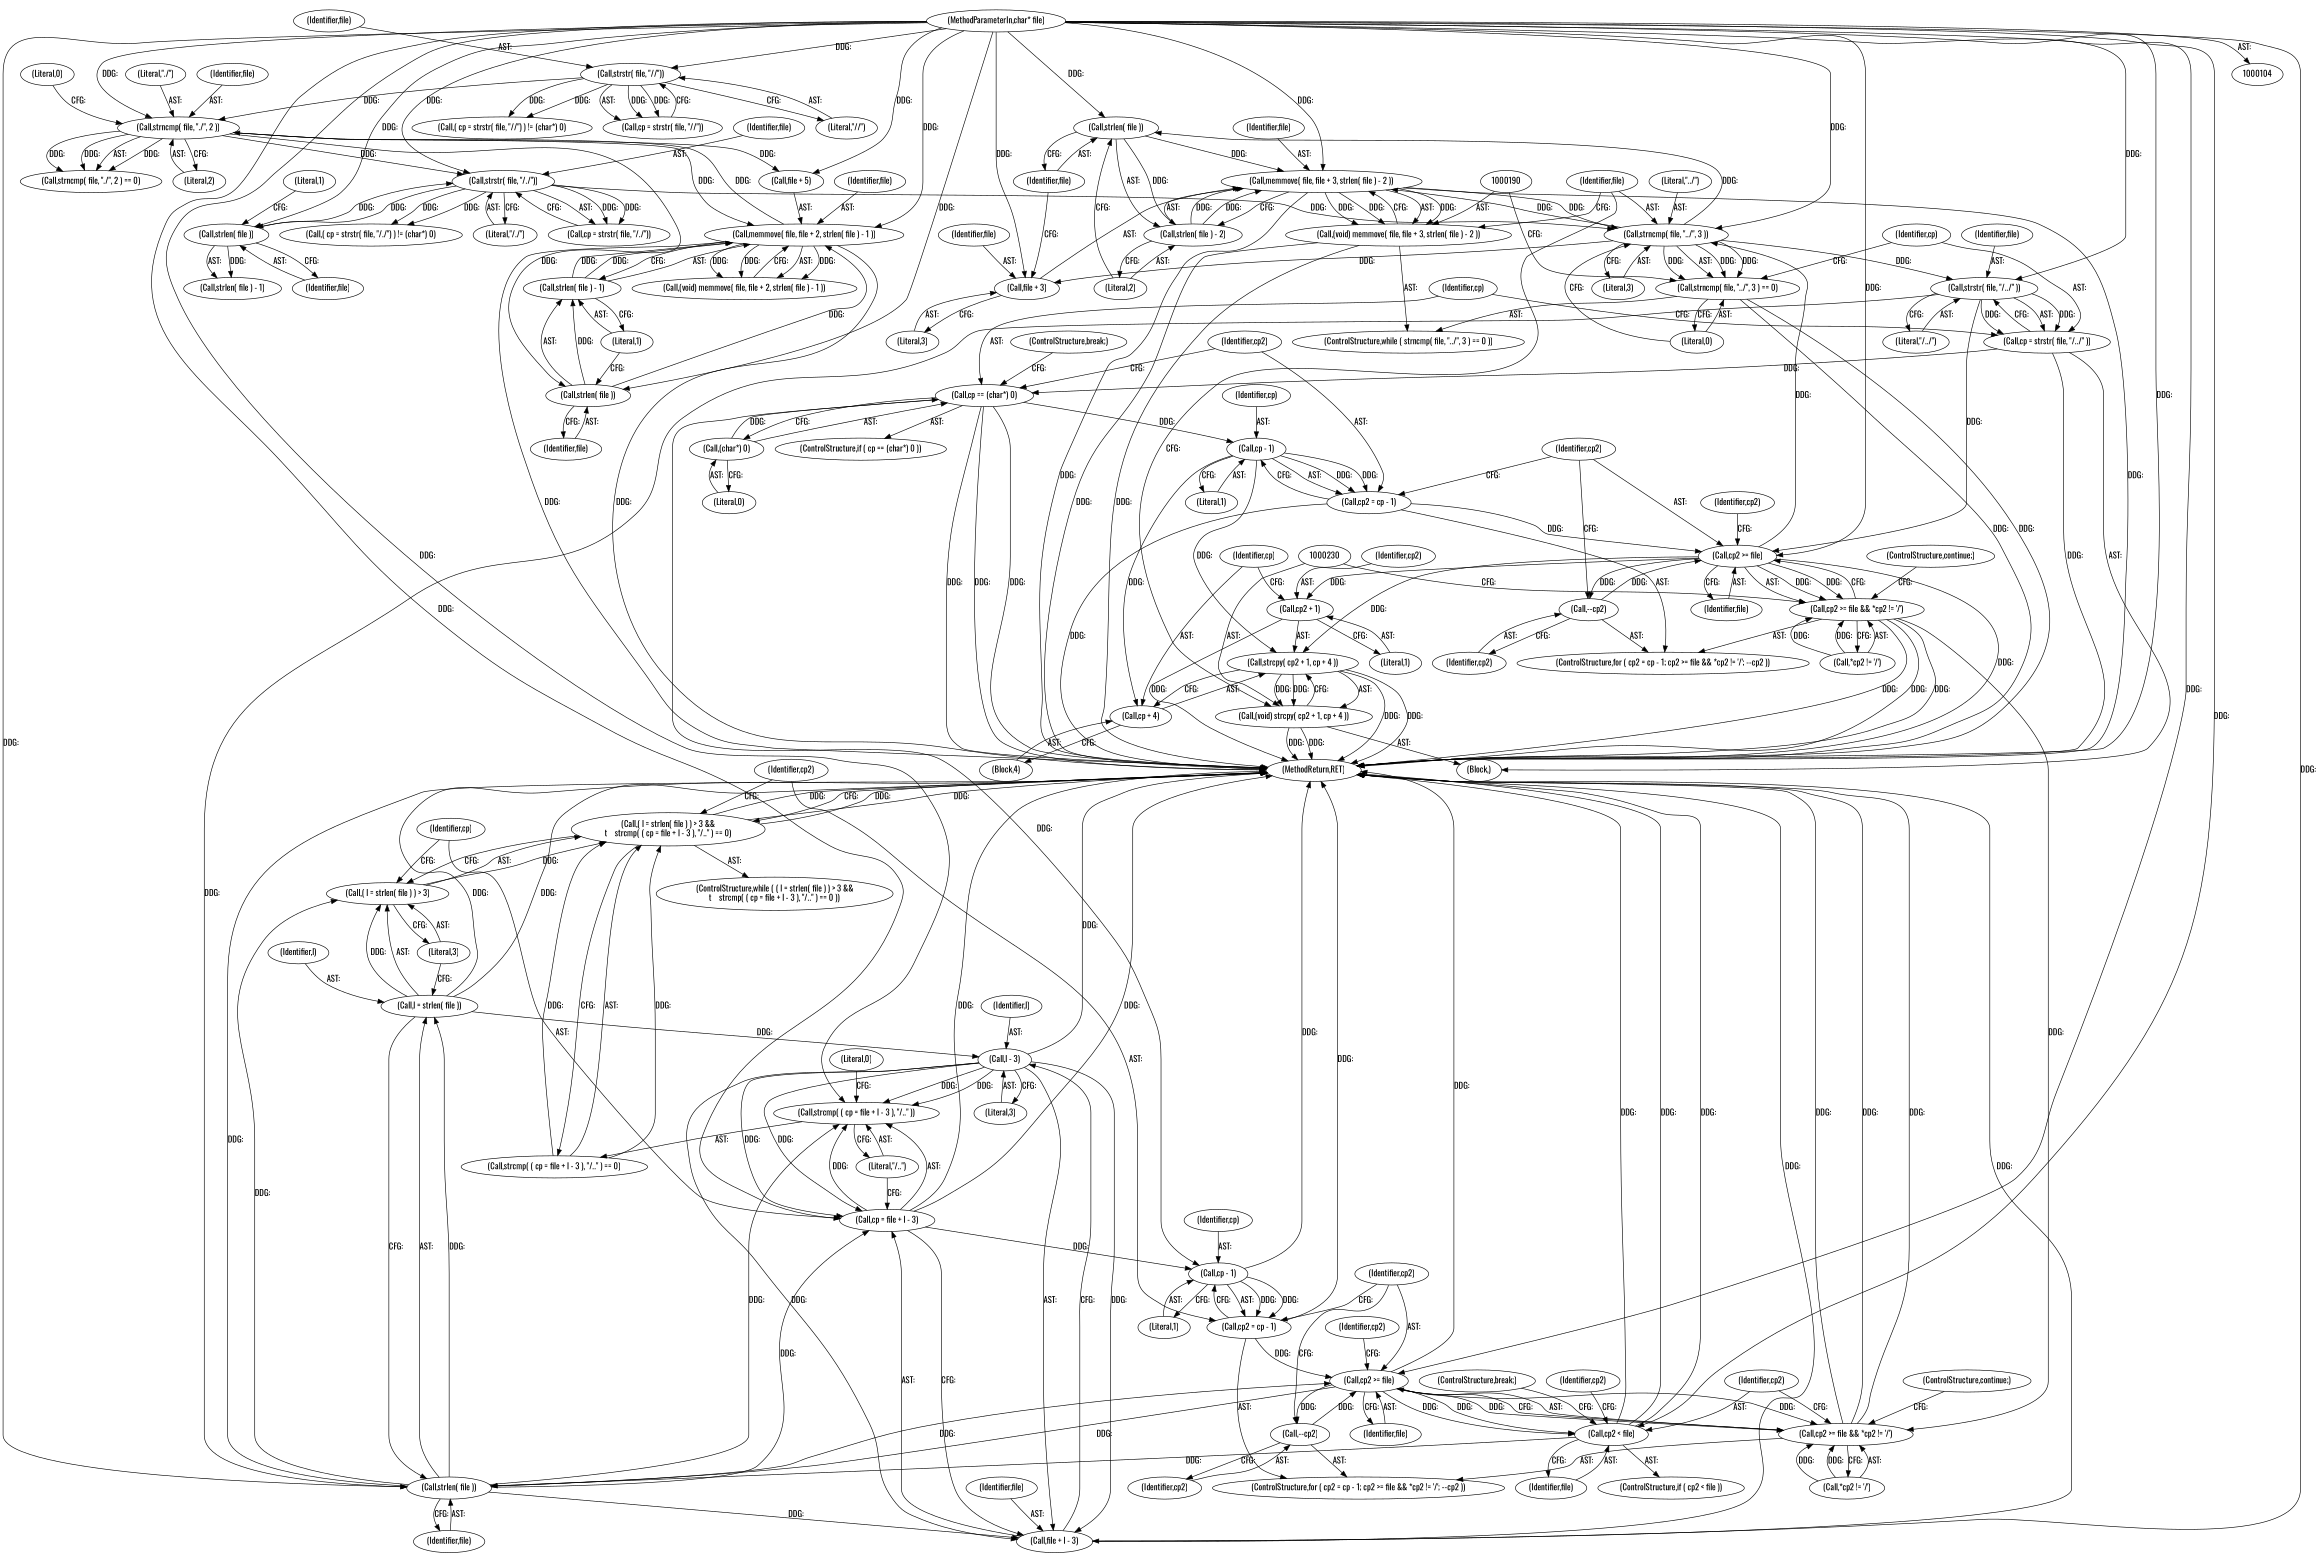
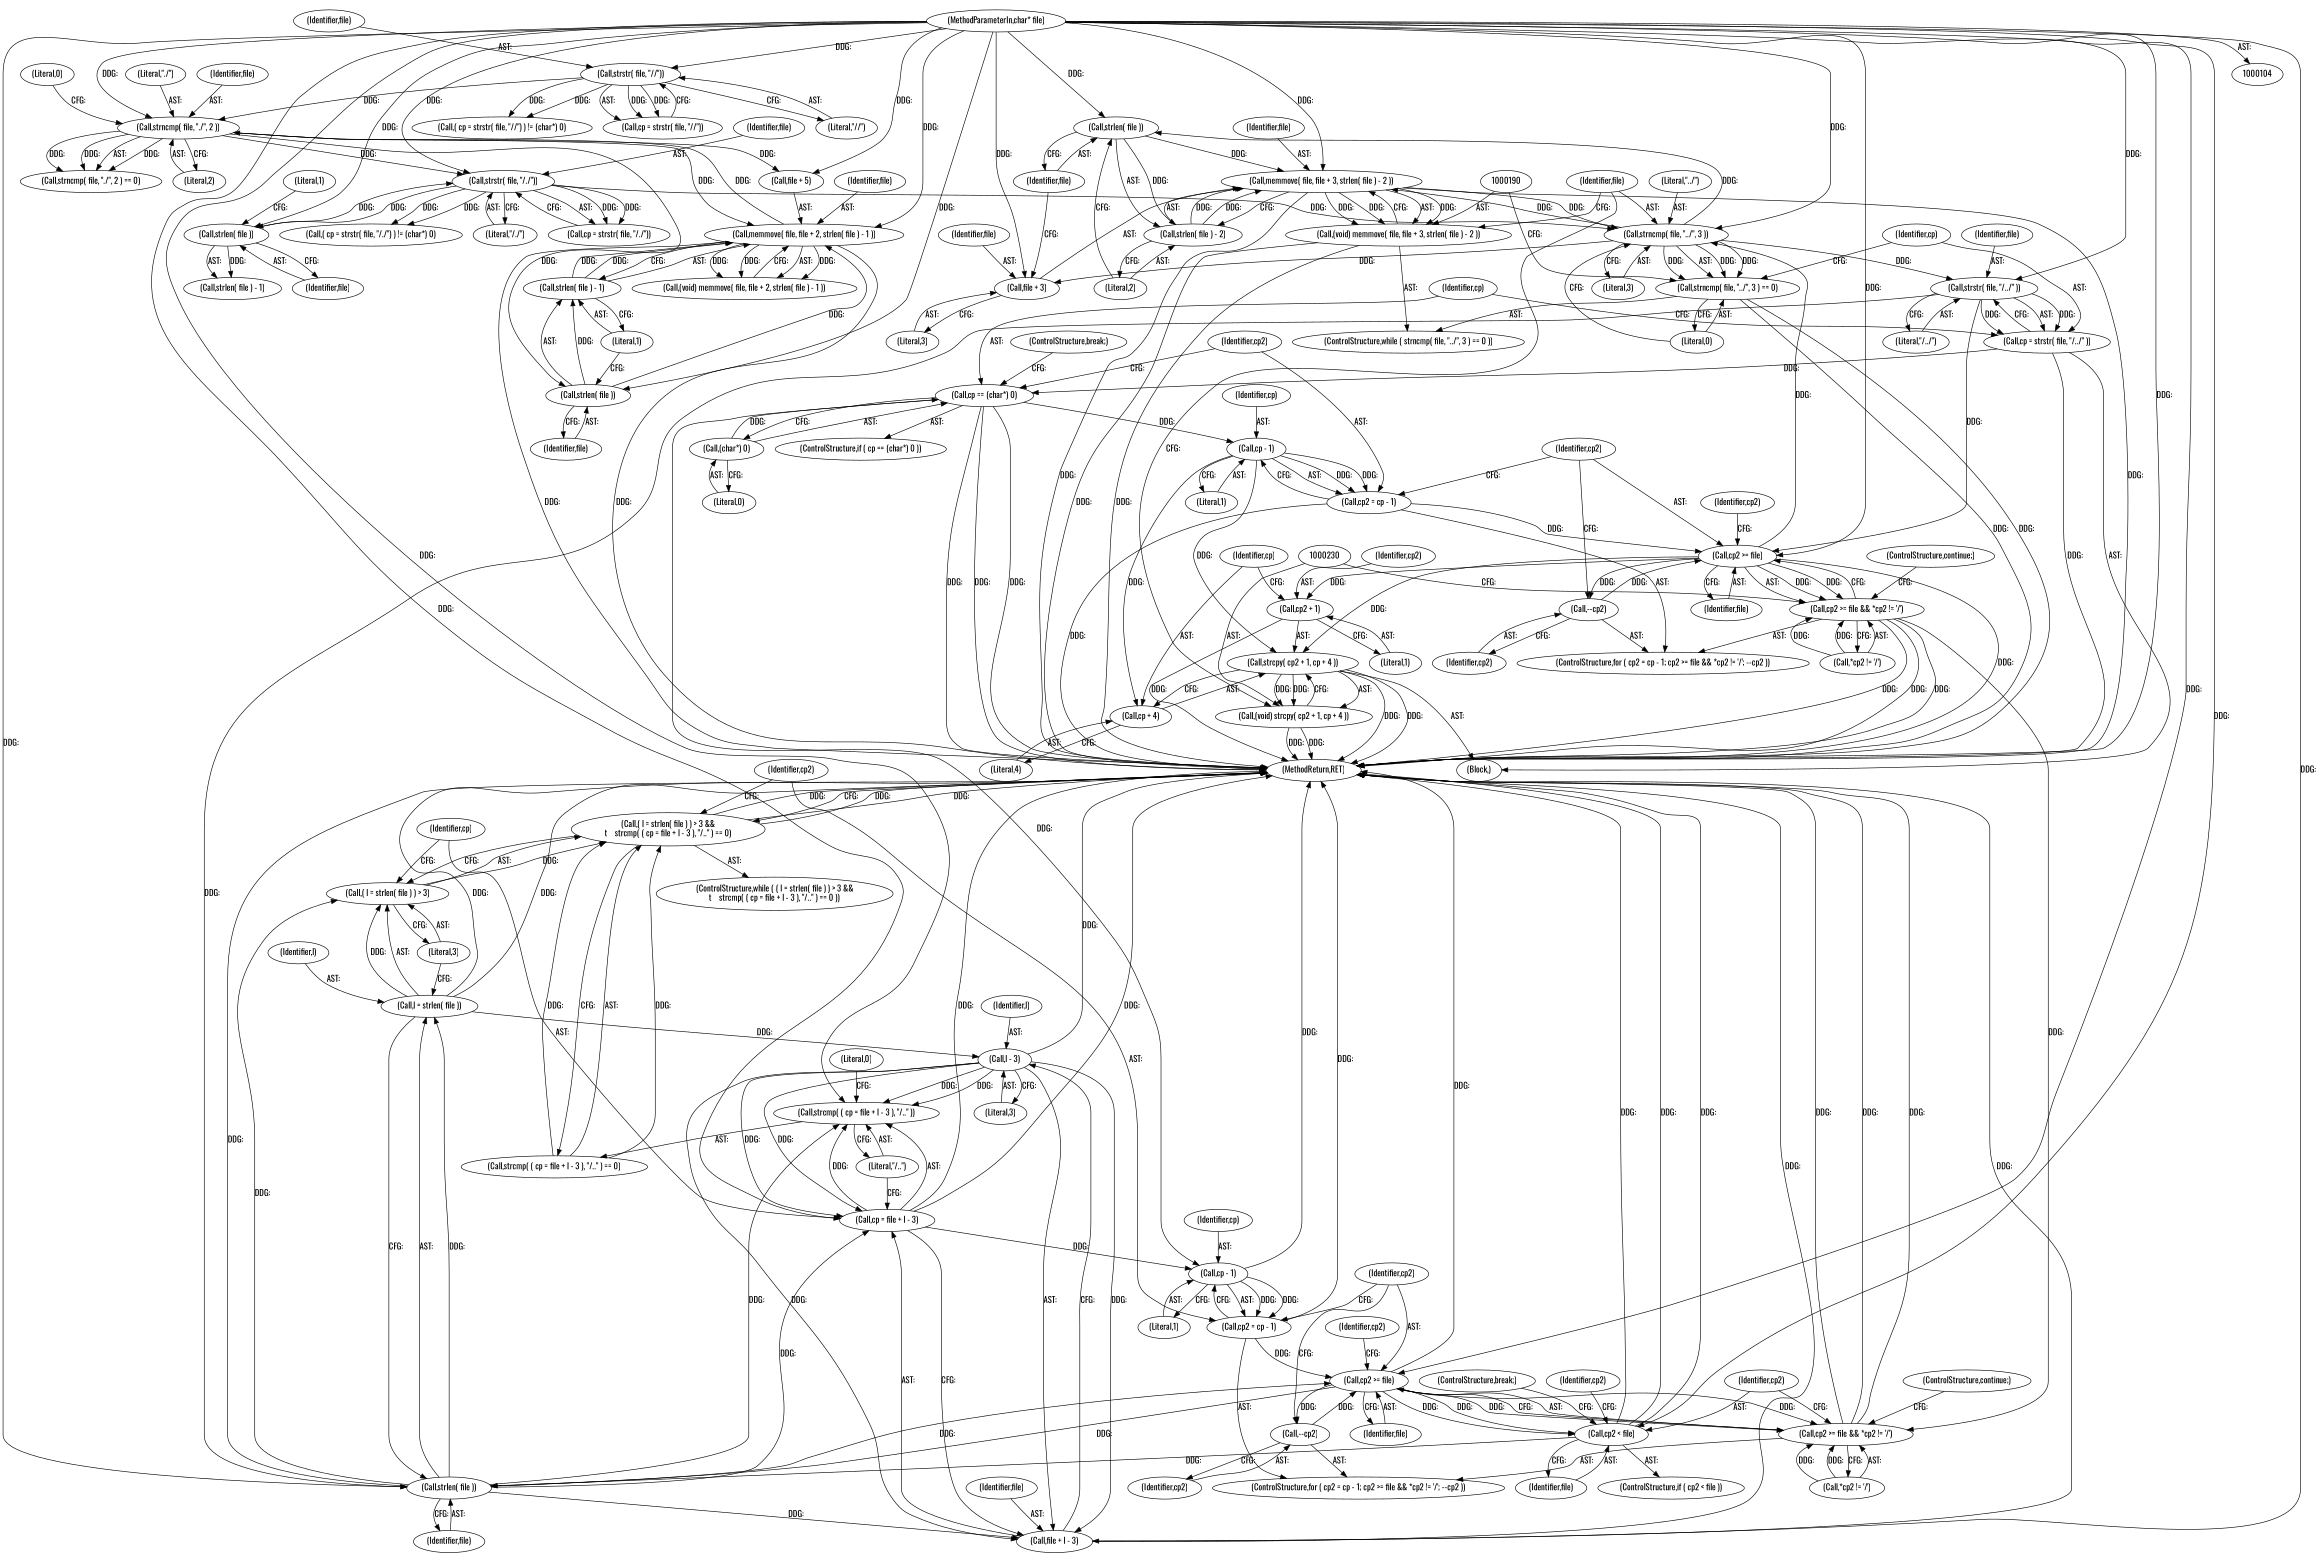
(1384, 743) -> (1417, 694)
(1006, 770) -> (1006, 770)
